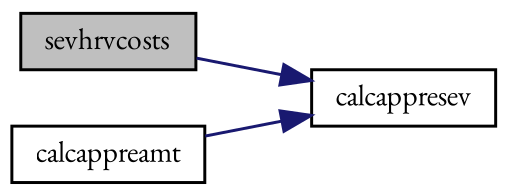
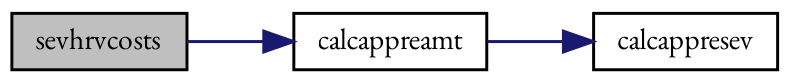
(239, 66) -> (225, 42)
